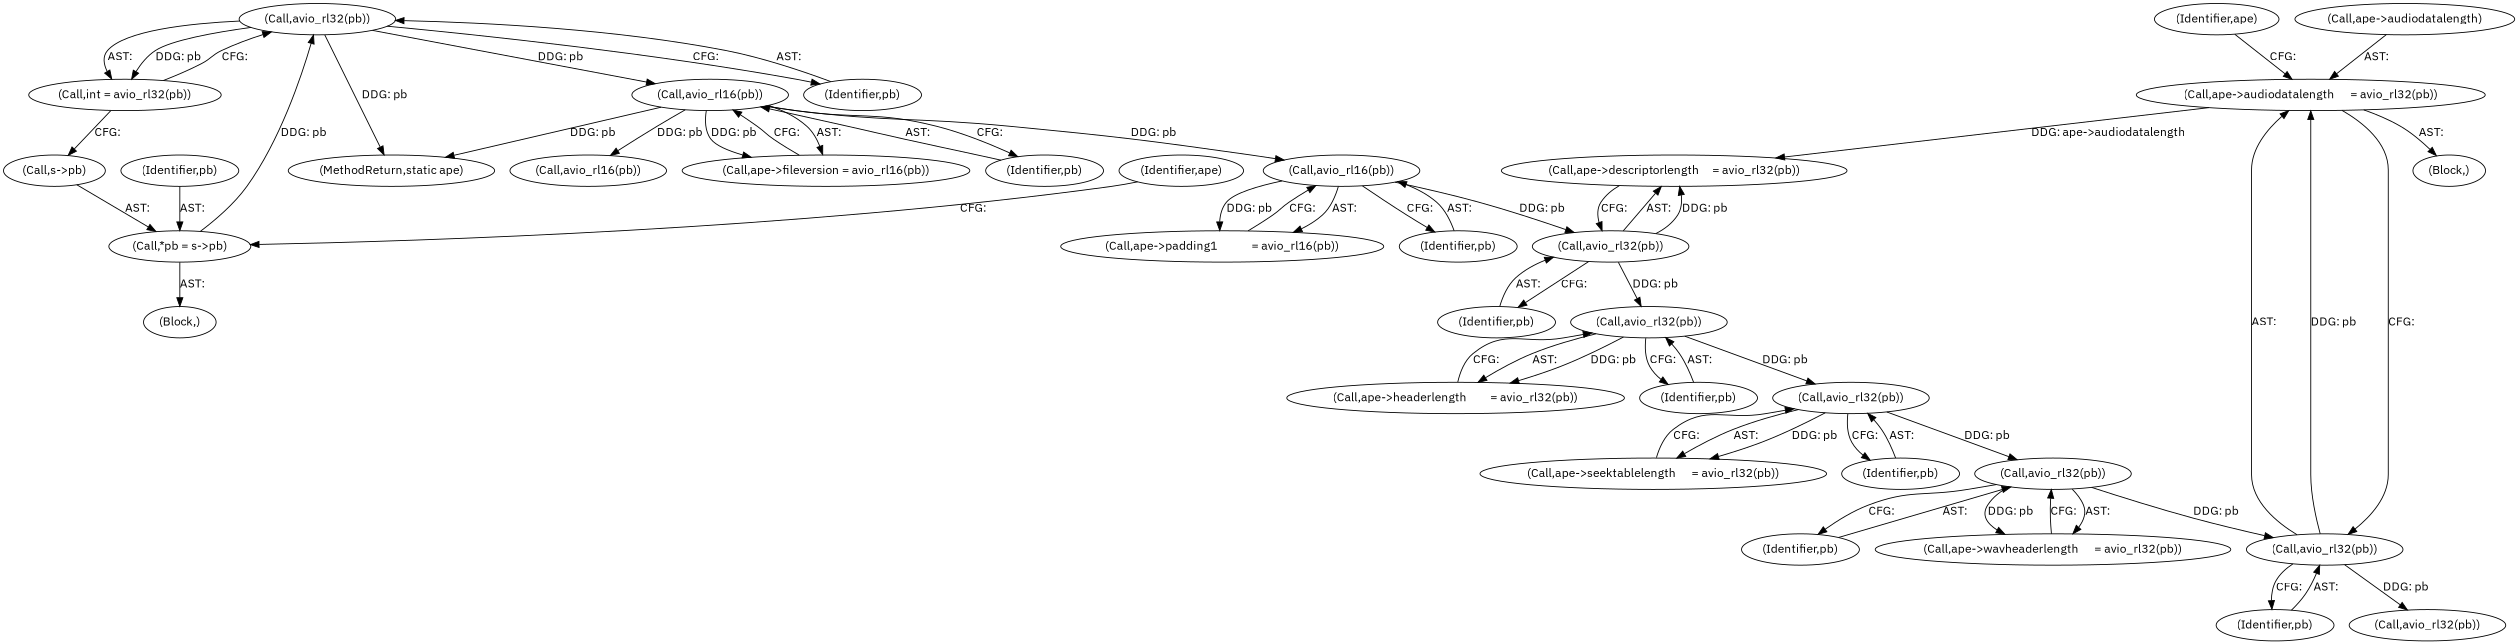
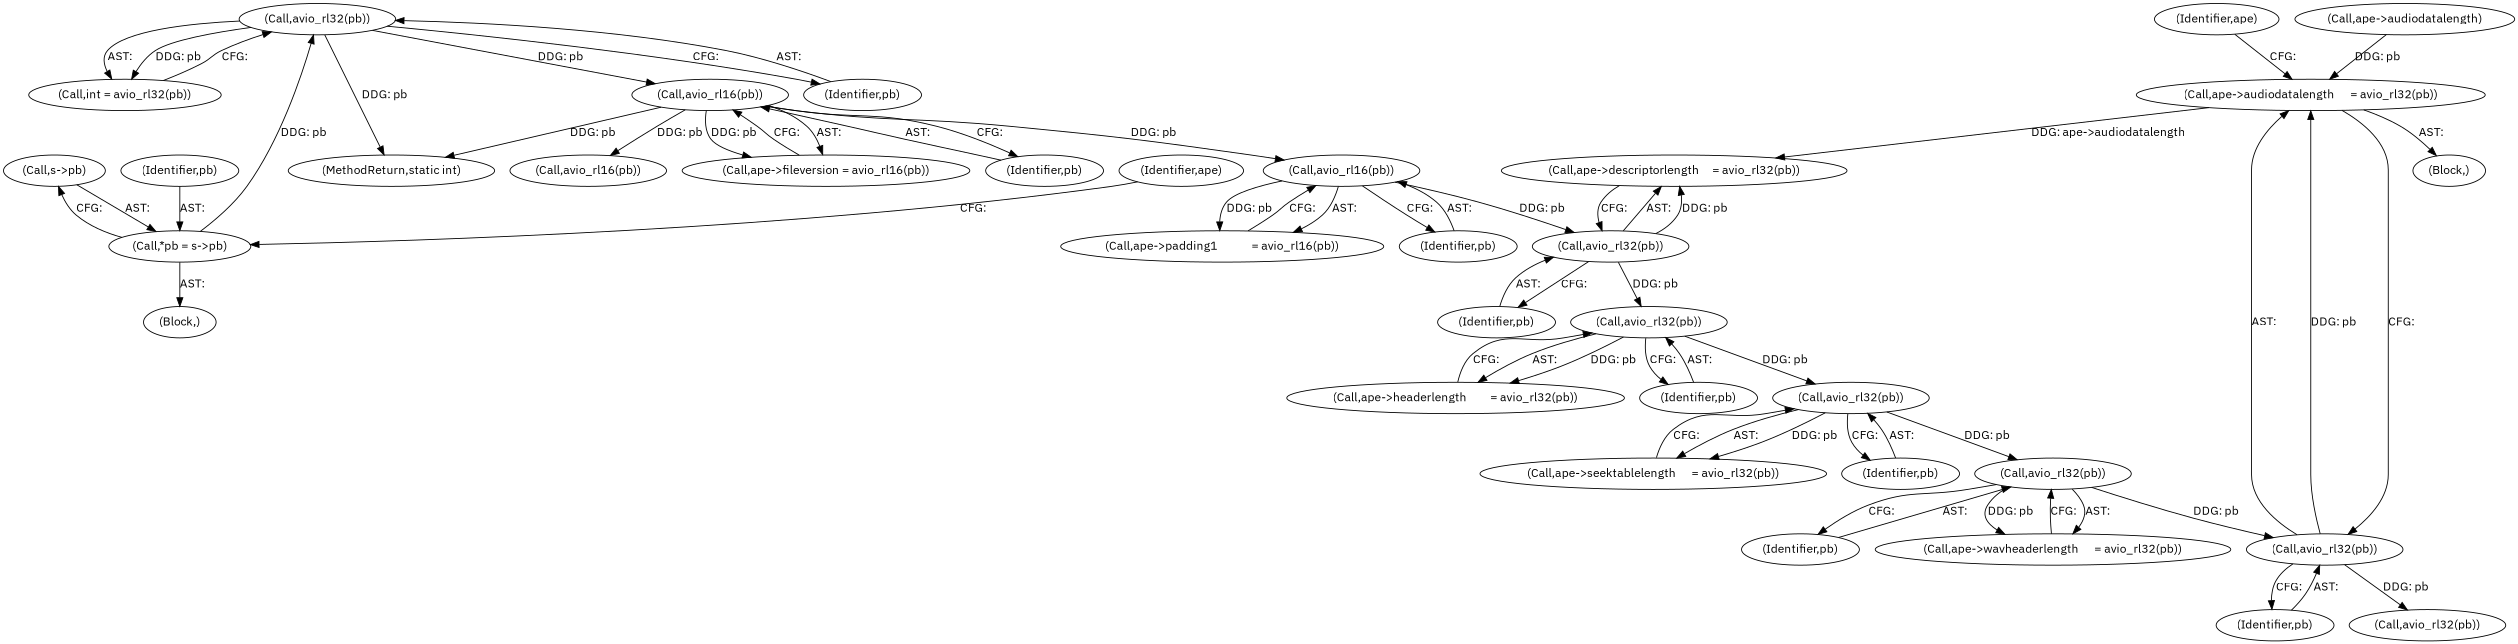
(2378, 57) -> (2378, 57)
(93, 130) -> (87, 223)
(391, 171) -> (391, 171)
